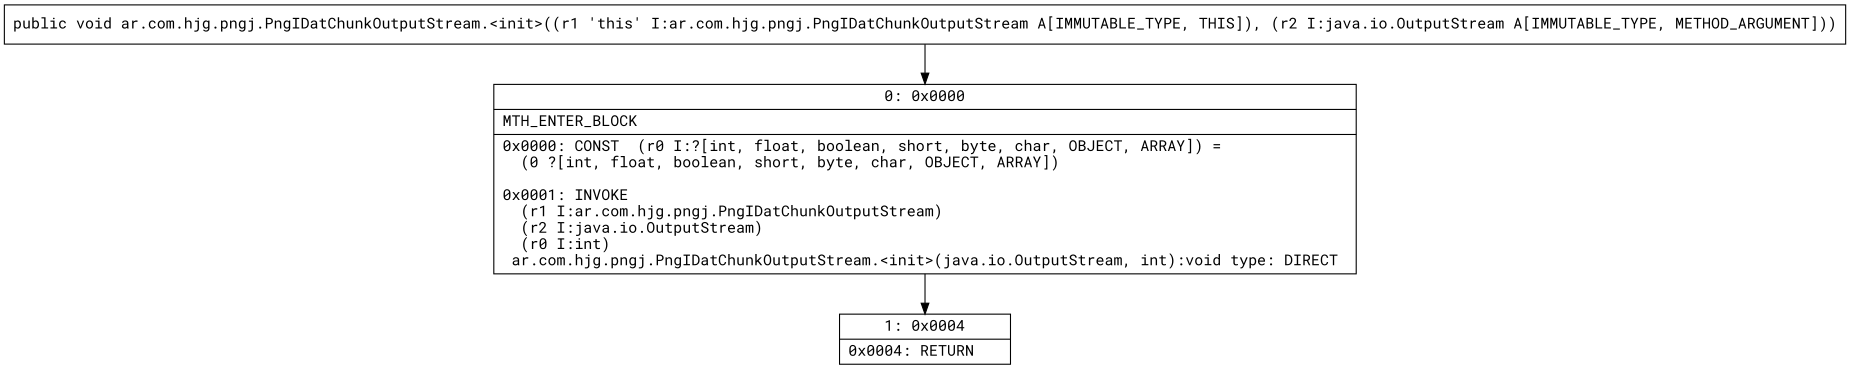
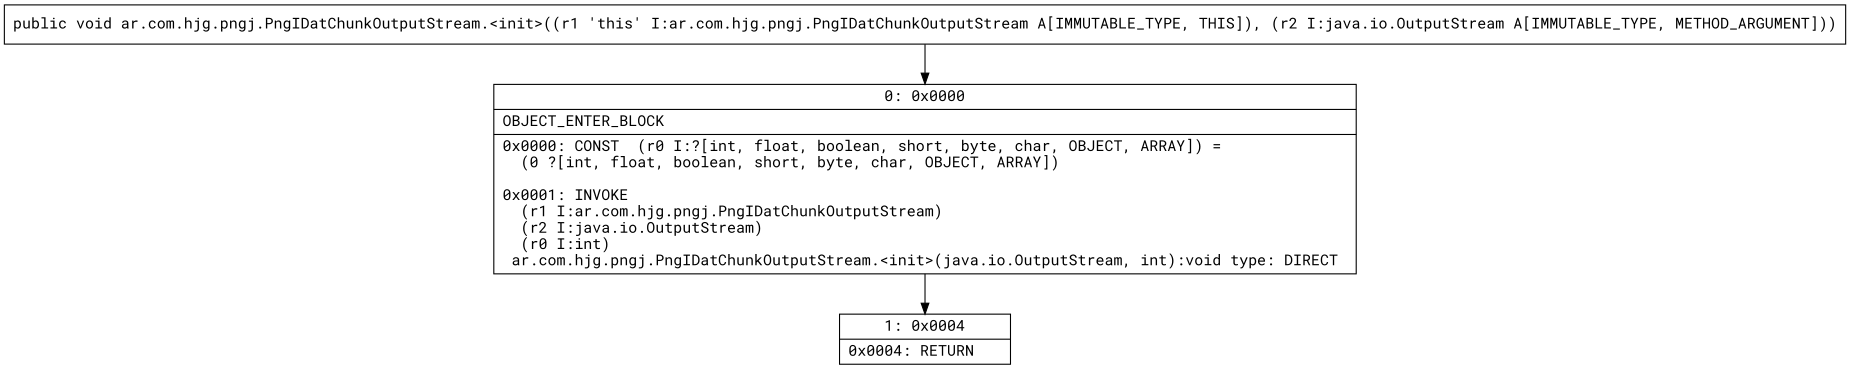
(570, 121) -> (584, 121)
